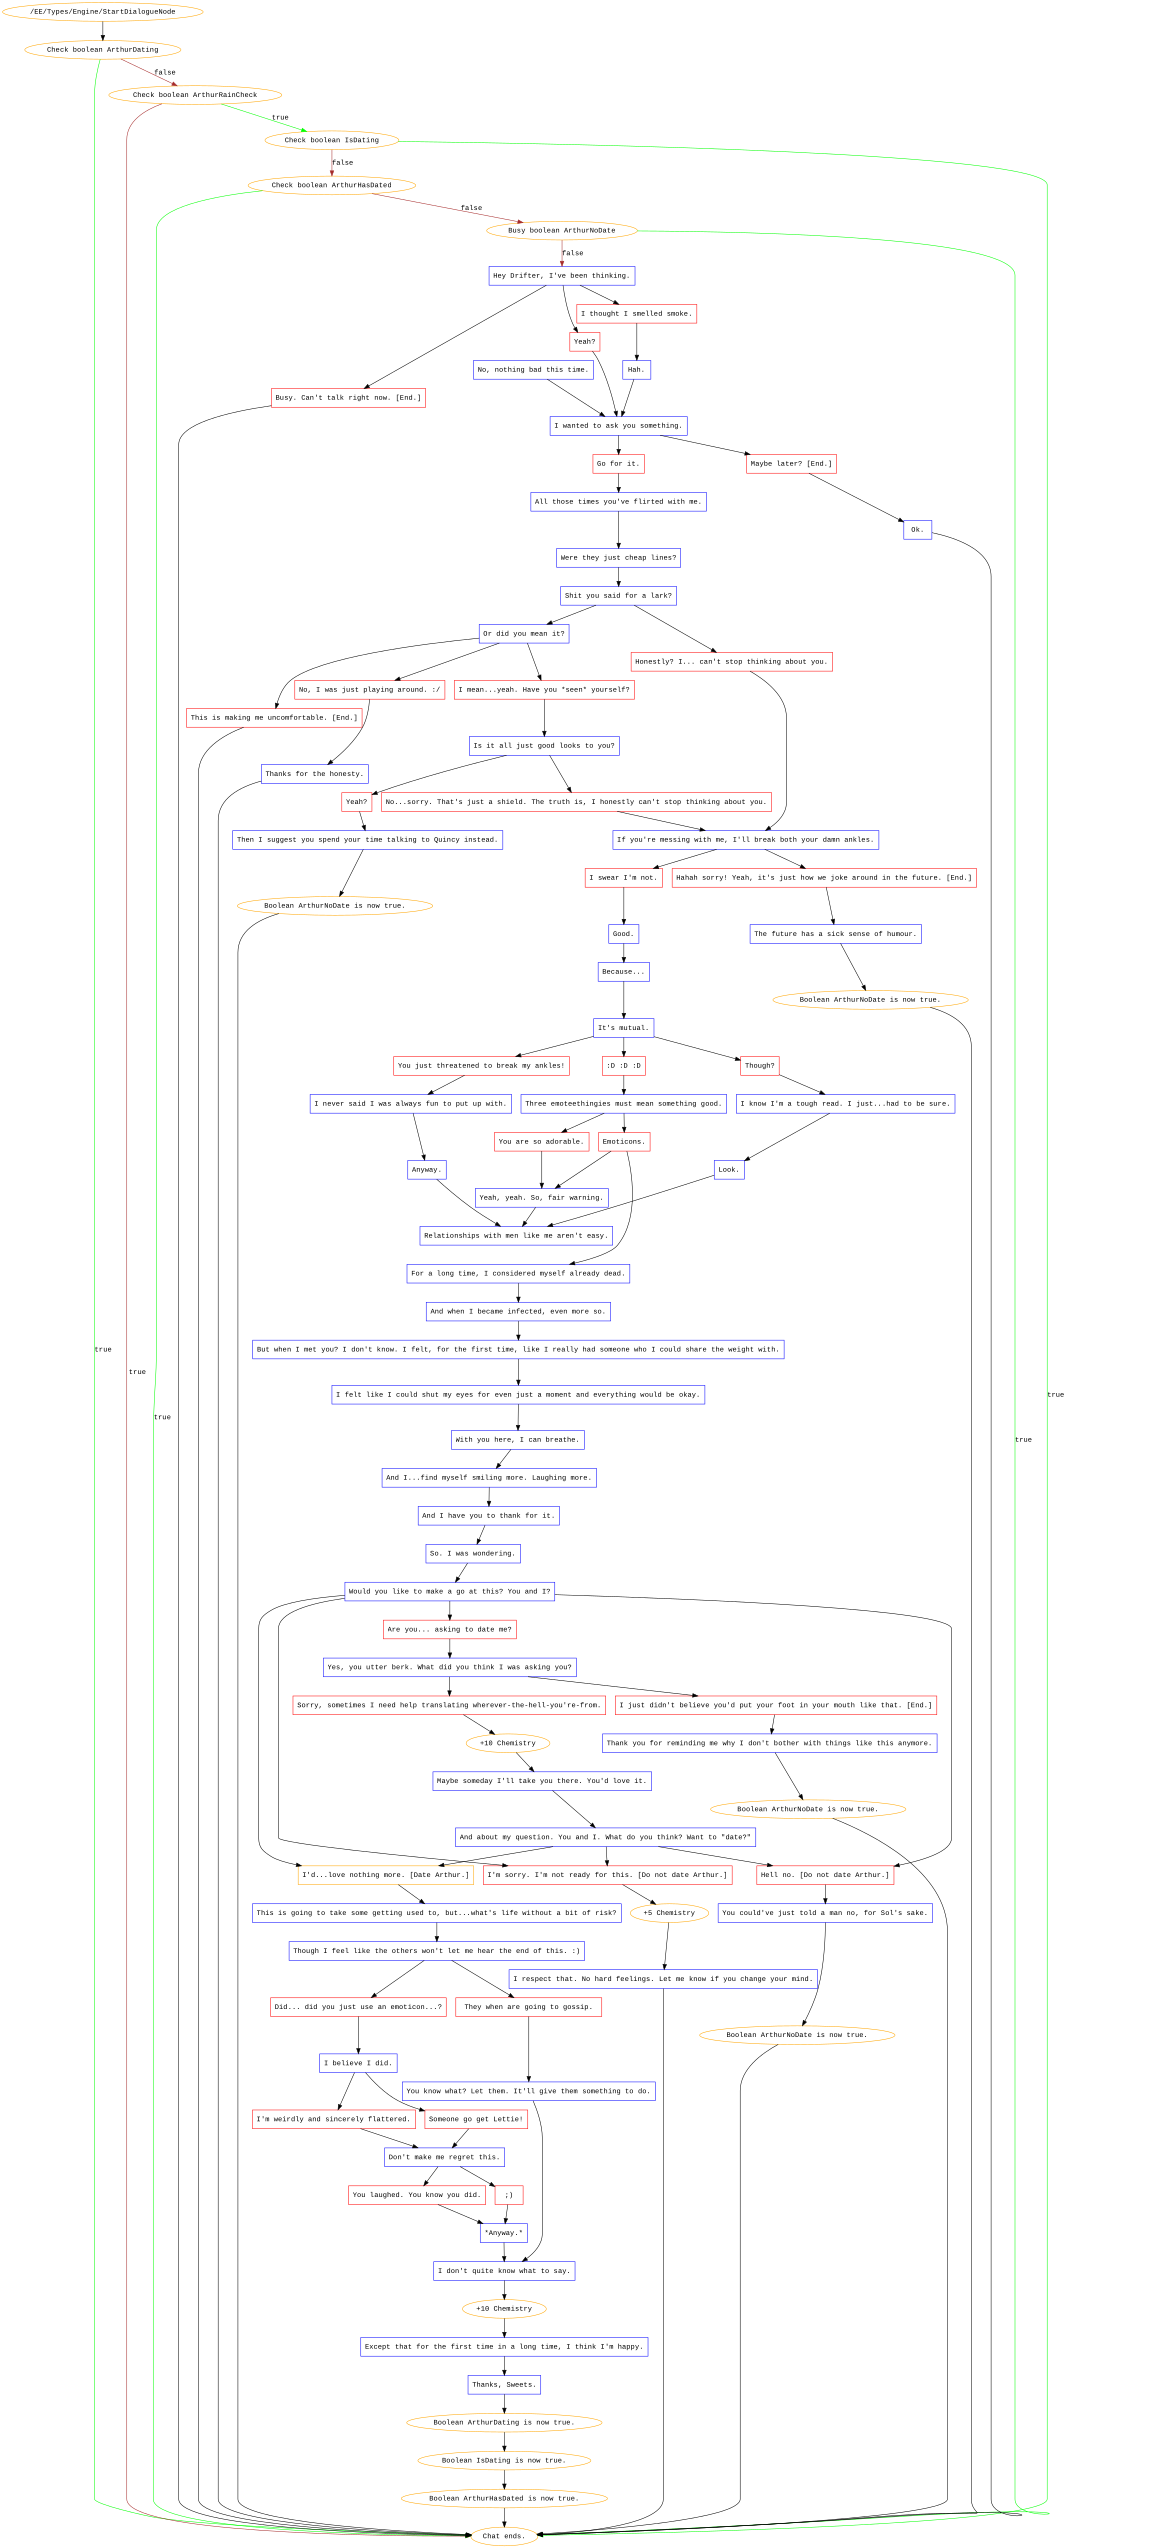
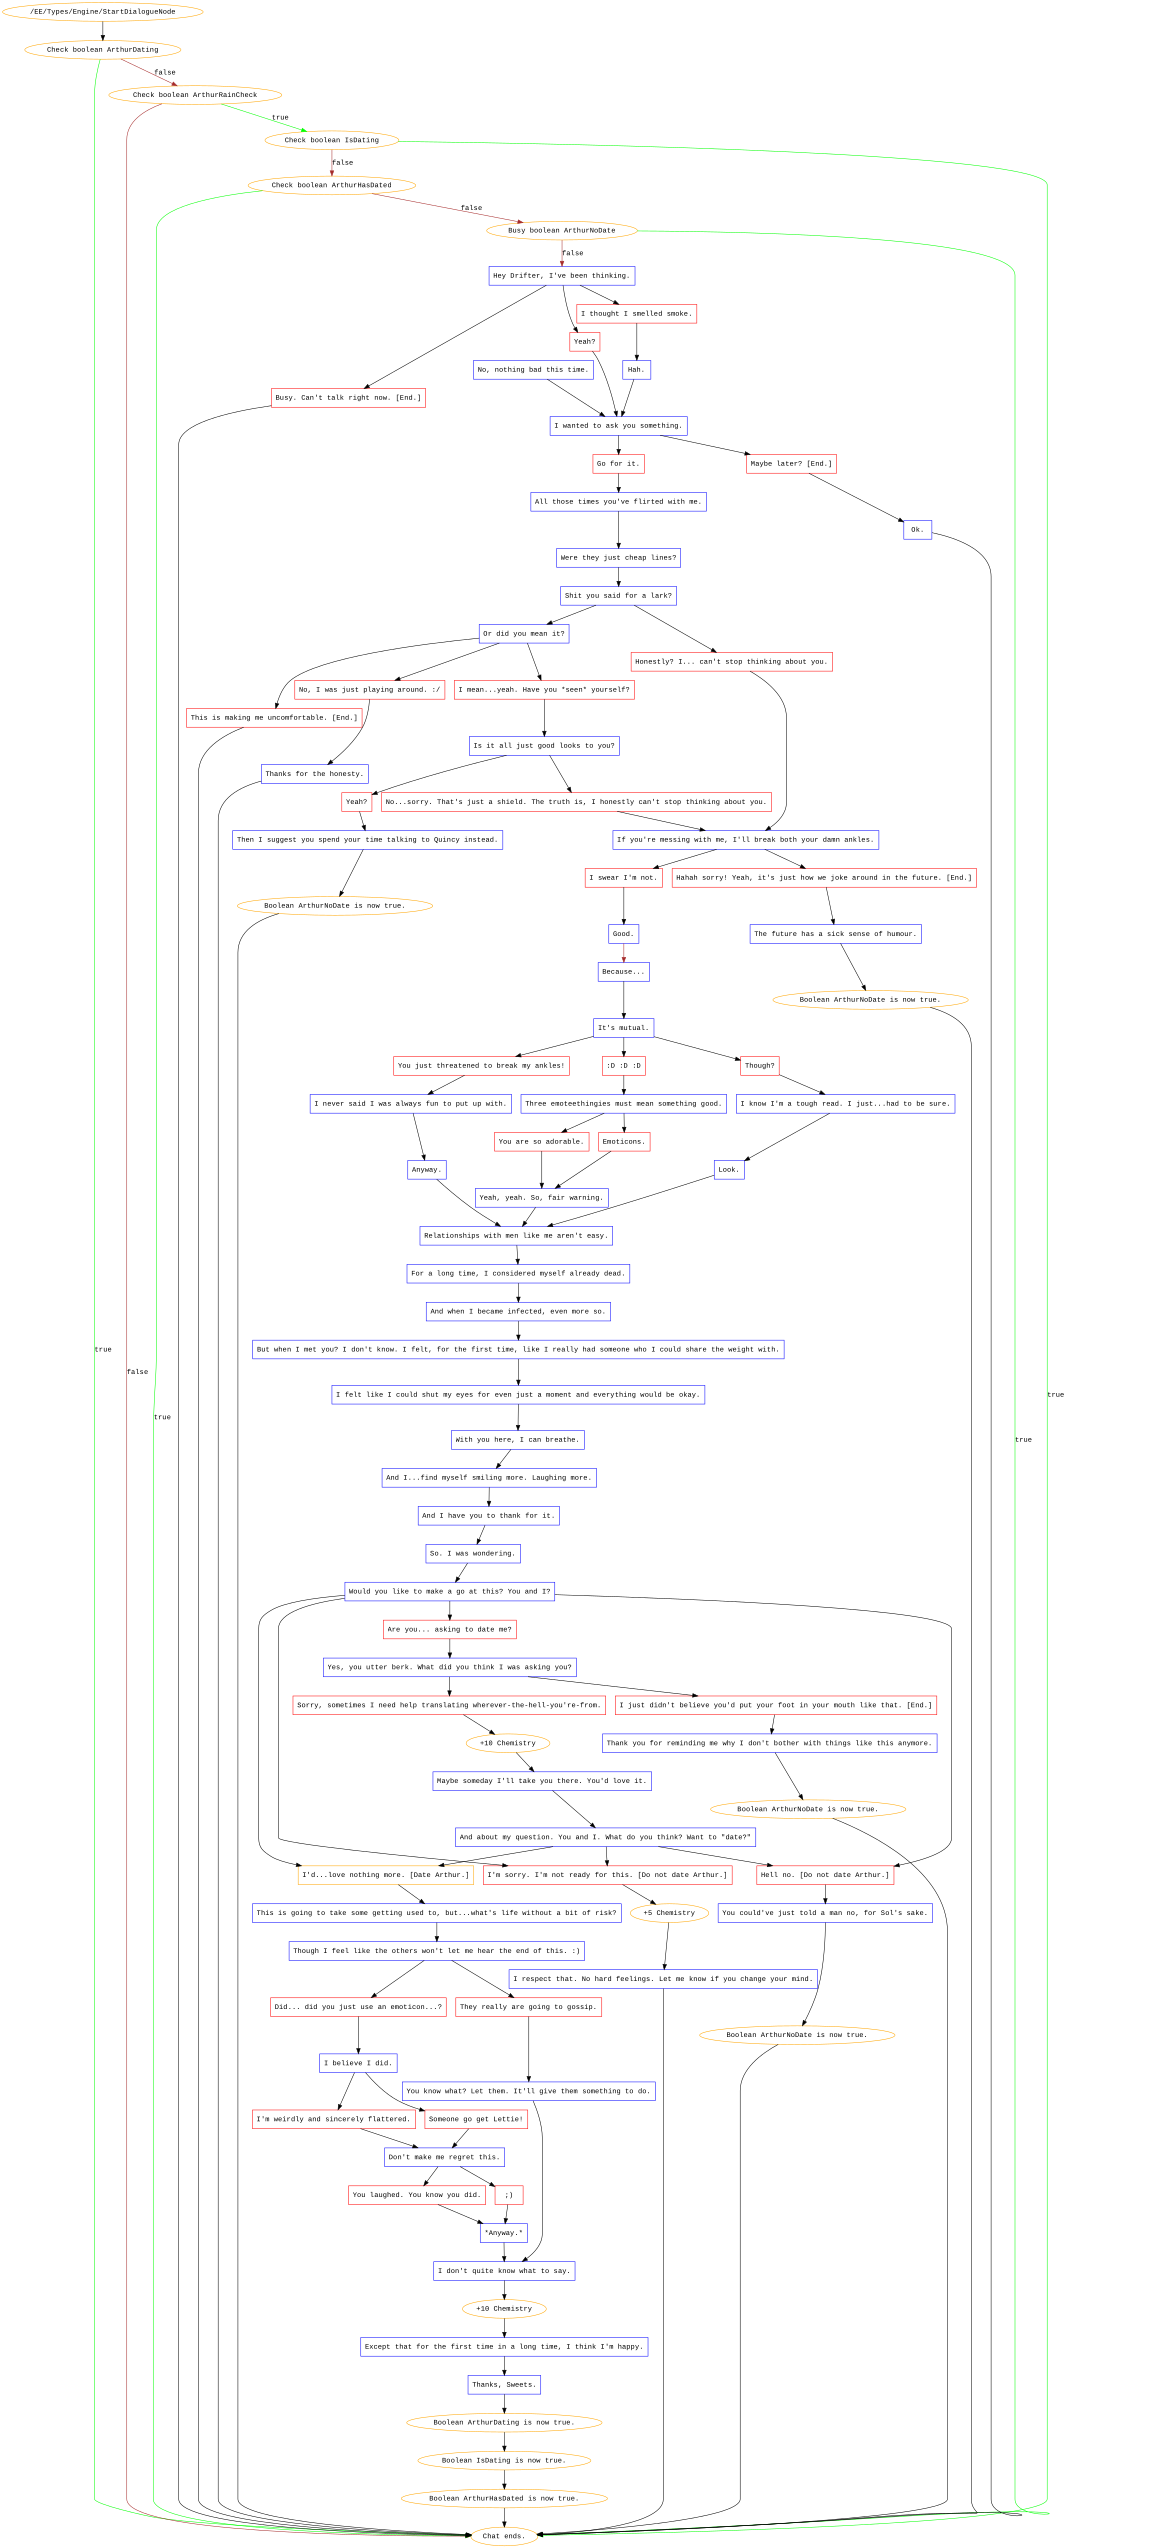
(624, 950) -> (624, 950)
(629, 1223) -> (517, 1252)
(138, 1372) -> (138, 1372)
(529, 2007) -> (529, 2007)
